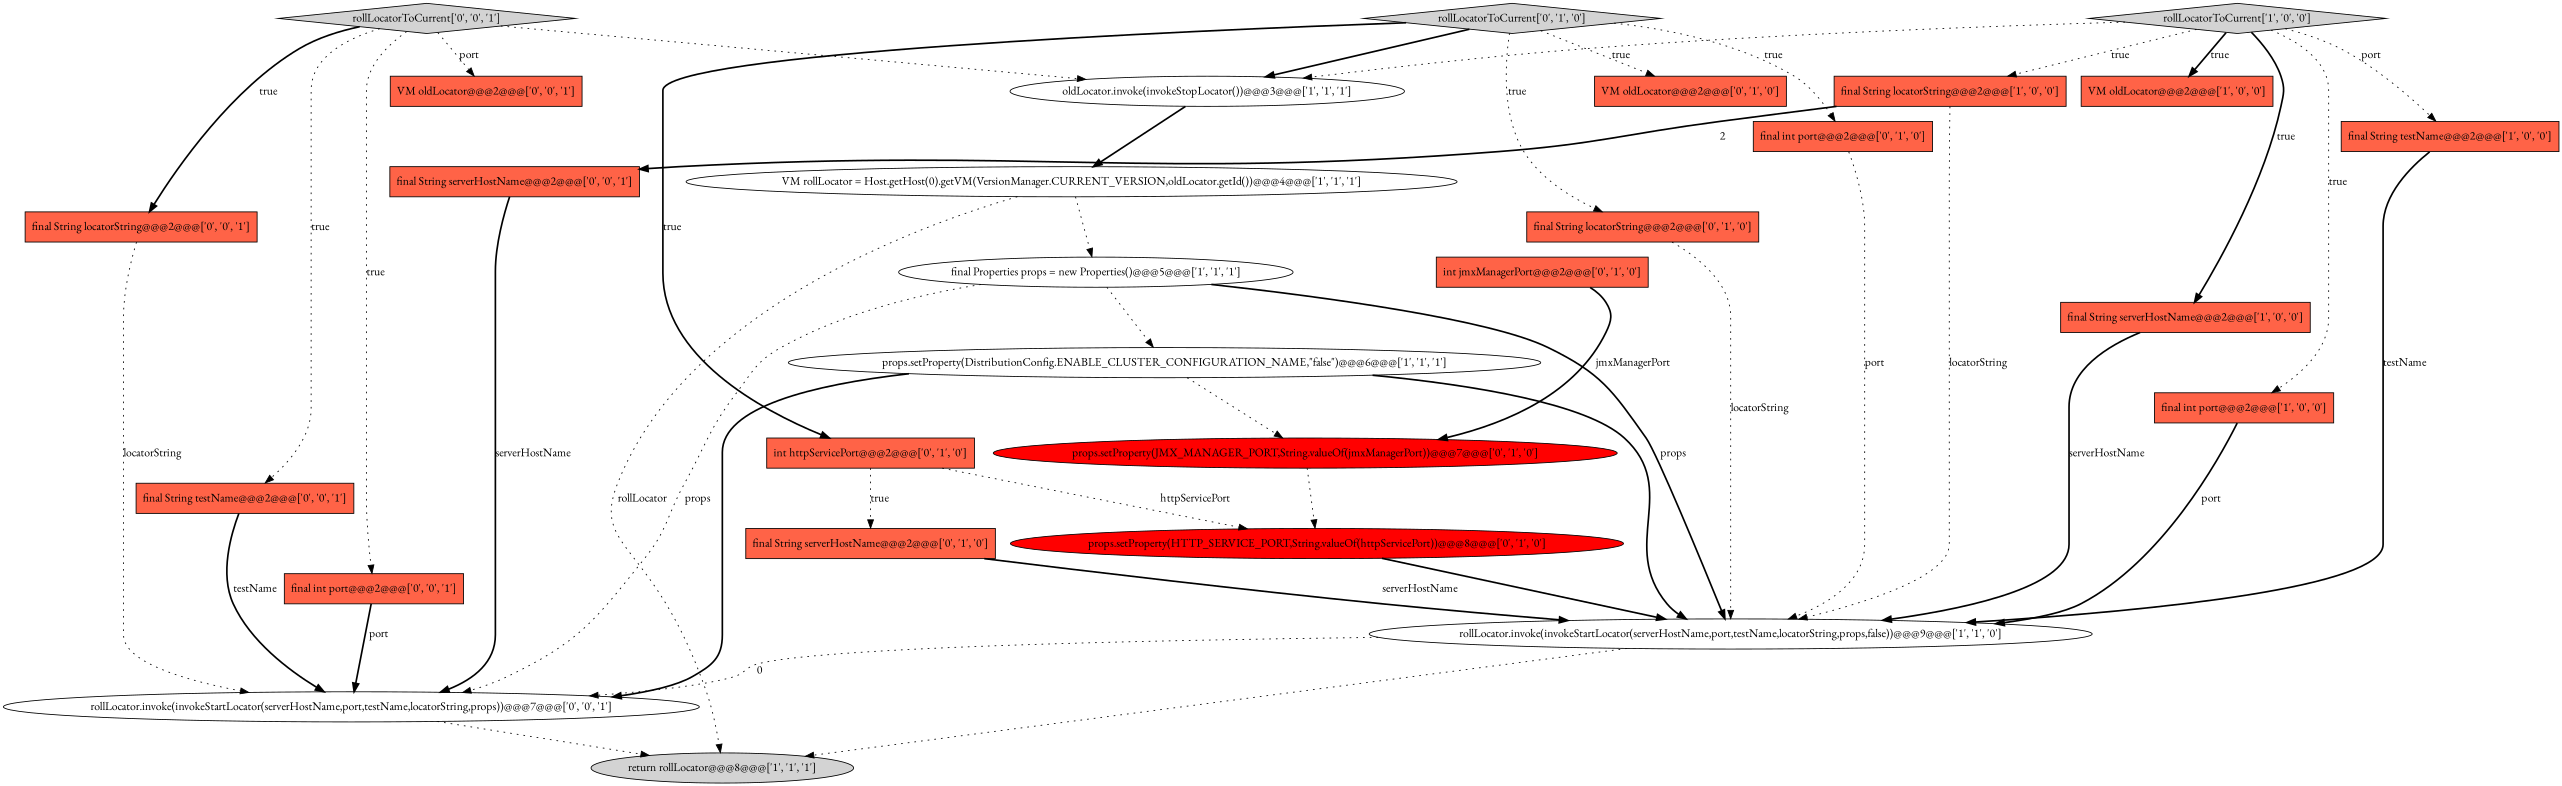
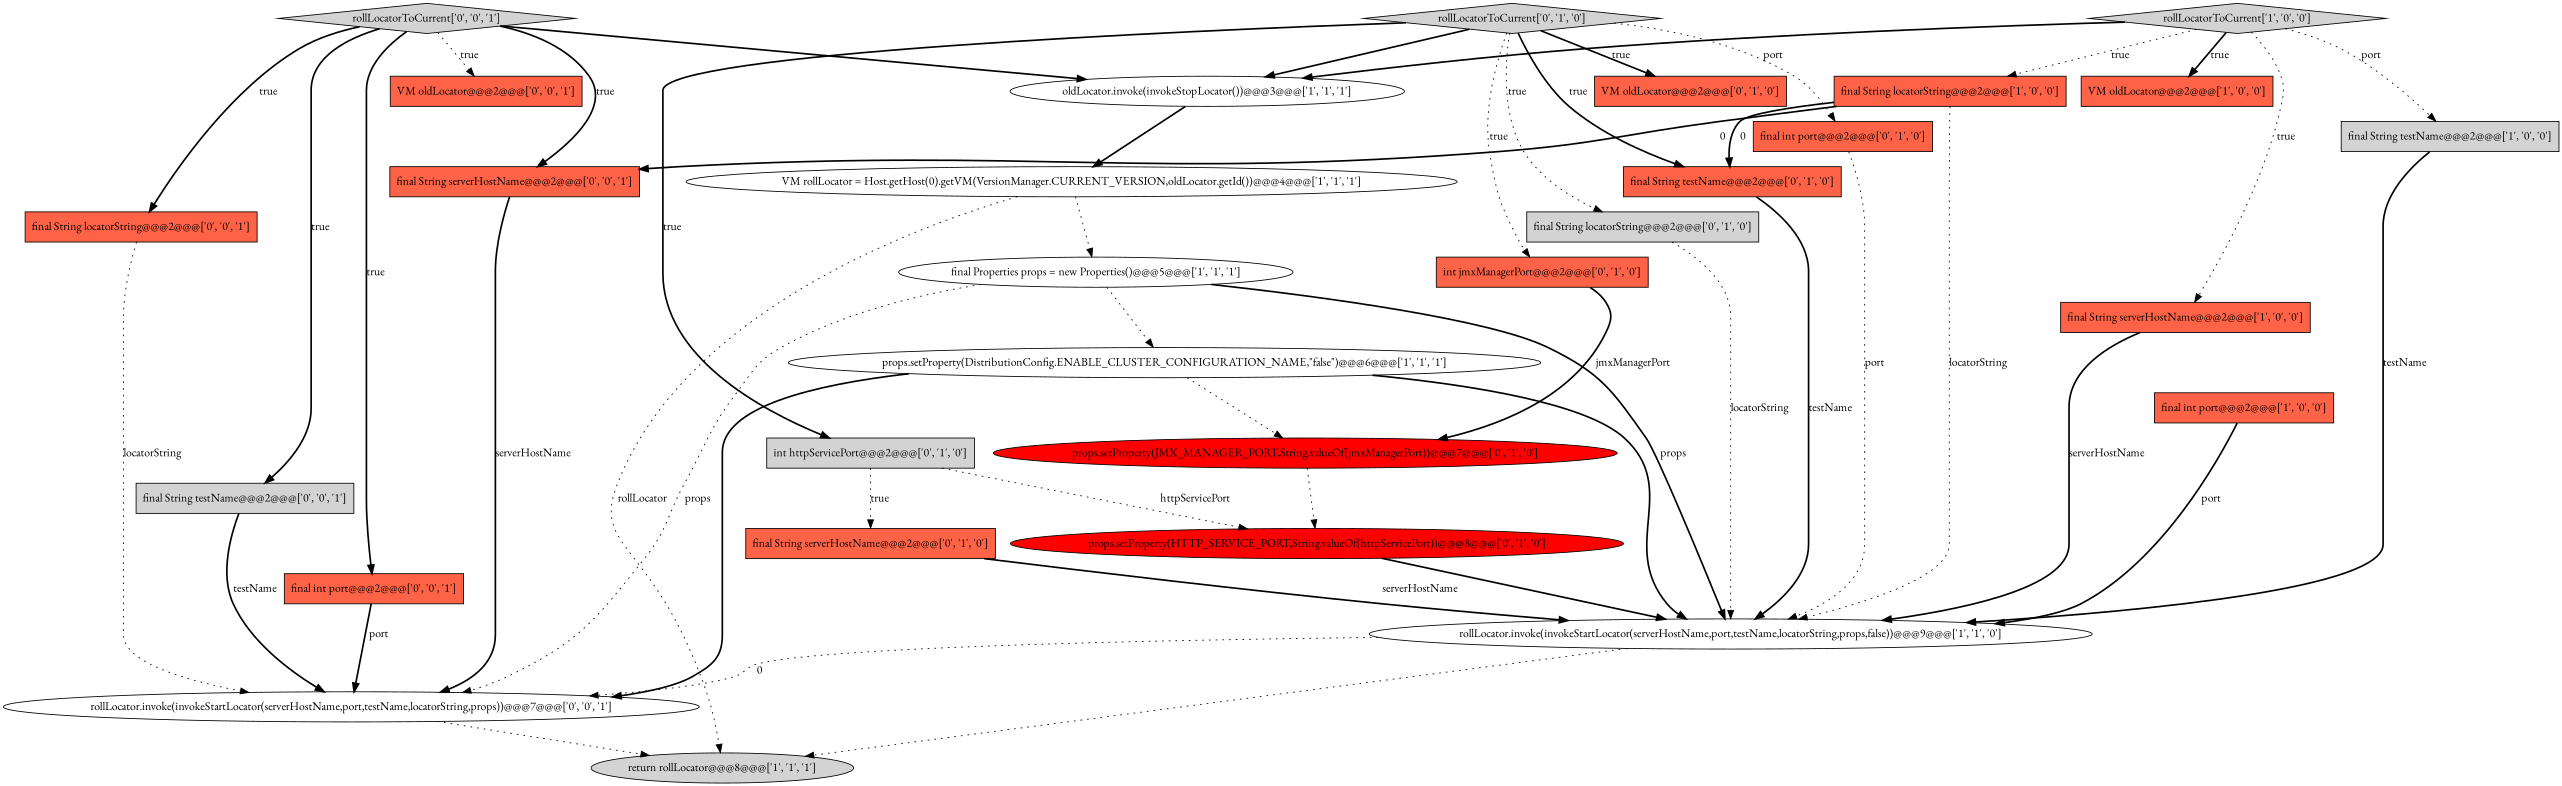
(1738, 38) -> (1738, 38)
(789, 52) -> (789, 52)
(1599, 54) -> (1599, 54)
(469, 55) -> (469, 55)
(1773, 55) -> (1773, 55)
none -> (590, 77)
(1723, 137) -> (1723, 137)
(2450, 137) -> (2450, 137)
none -> (1489, 144)
(2263, 165) -> (2263, 165)
none -> (1732, 182)
(2329, 205) -> none
(1643, 227) -> (1643, 227)
(311, 241) -> (311, 241)
(366, 291) -> (366, 291)
(871, 453) -> (871, 453)
(245, 498) -> (245, 498)
